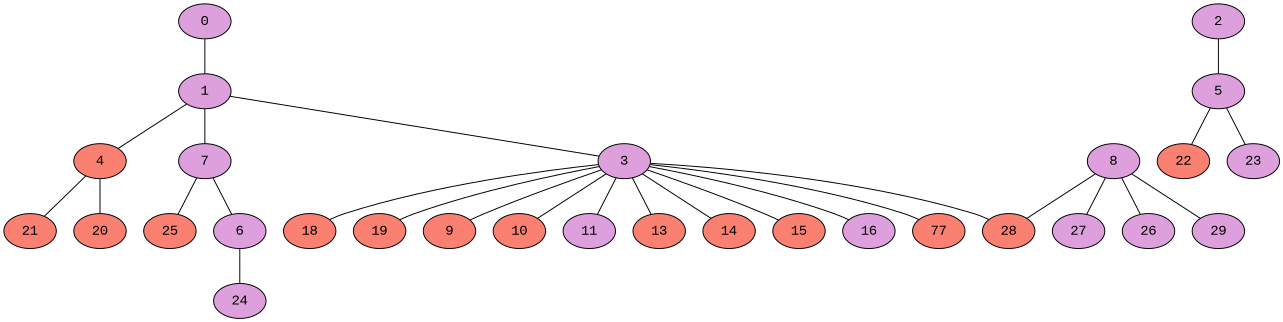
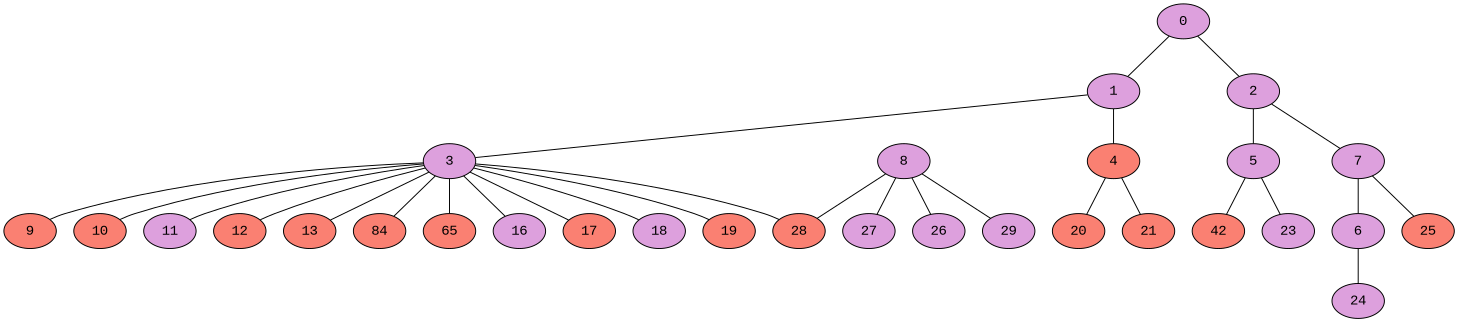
none -> (1218, 56)
(205, 126) -> (1306, 126)
(1183, 161) -> (1218, 231)
none -> (240, 231)
(310, 231) -> (659, 231)
(729, 231) -> (380, 231)
(799, 231) -> (449, 231)
(939, 231) -> (589, 231)
